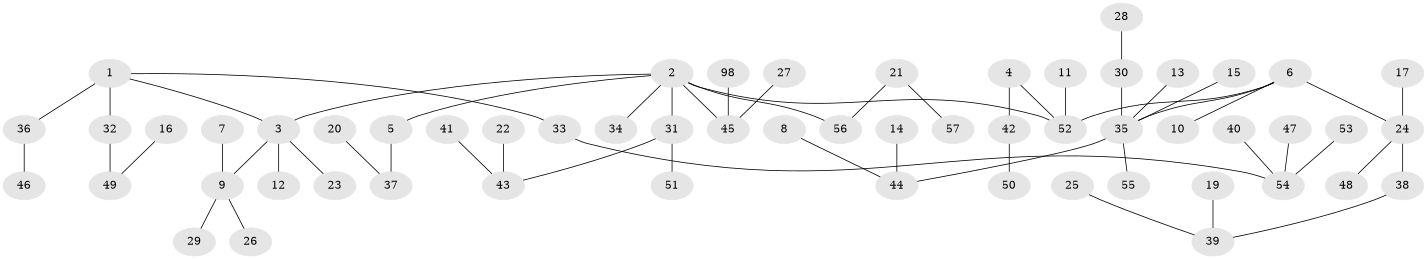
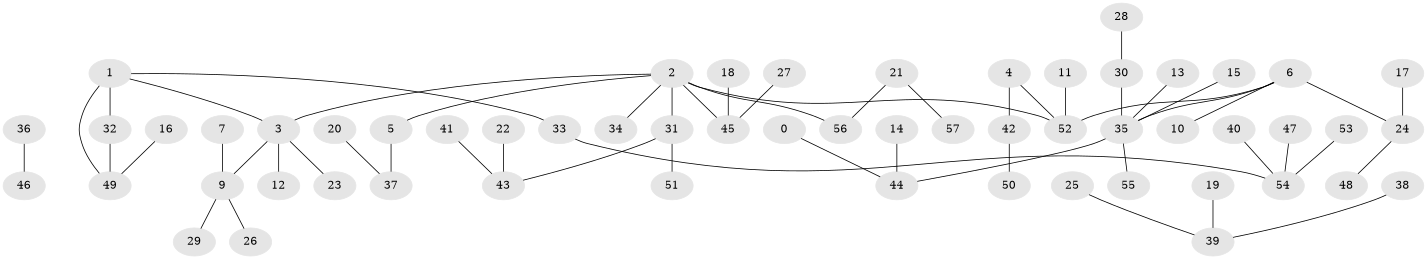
(728, 73) -> (728, 73)
(67, 102) -> (79, 130)
(784, 130) -> (784, 130)
(1403, 158) -> none
